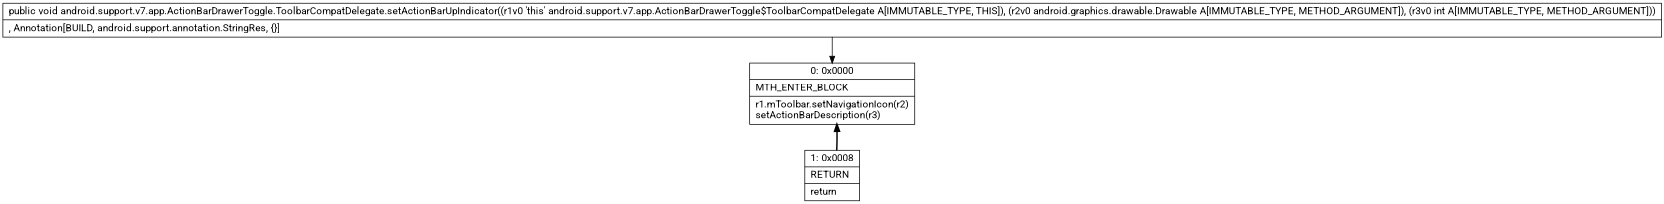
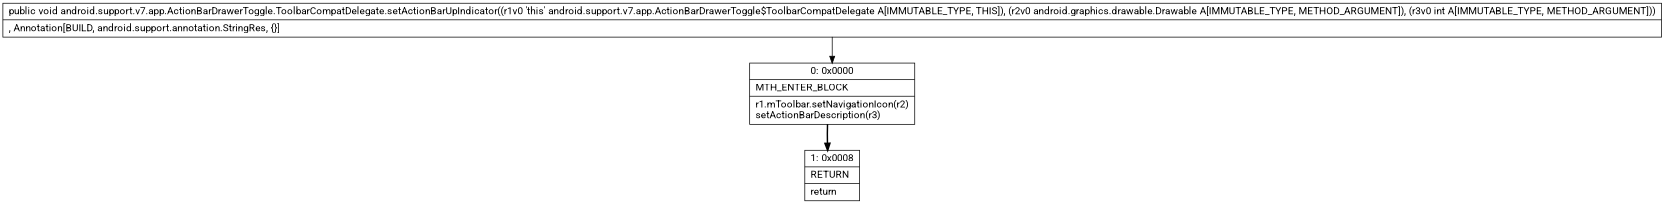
(837, 141) -> (827, 134)
